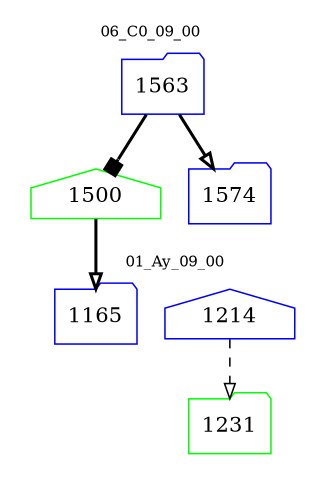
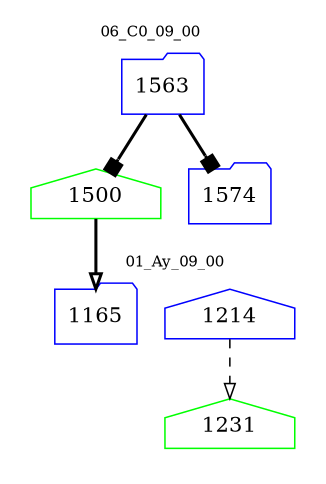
(192, 135) -> (192, 135)
(230, 426) -> (230, 426)
